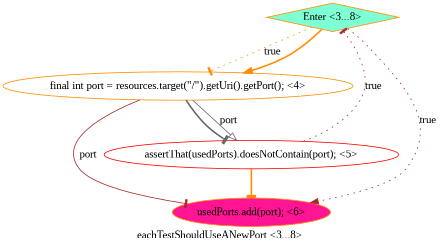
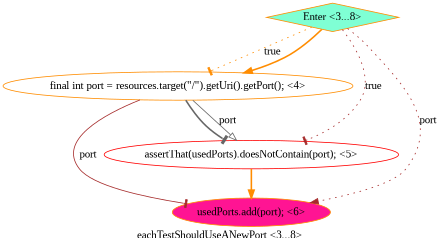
(361, 99) -> (362, 96)
(428, 120) -> (428, 120)
(251, 181) -> (251, 180)
